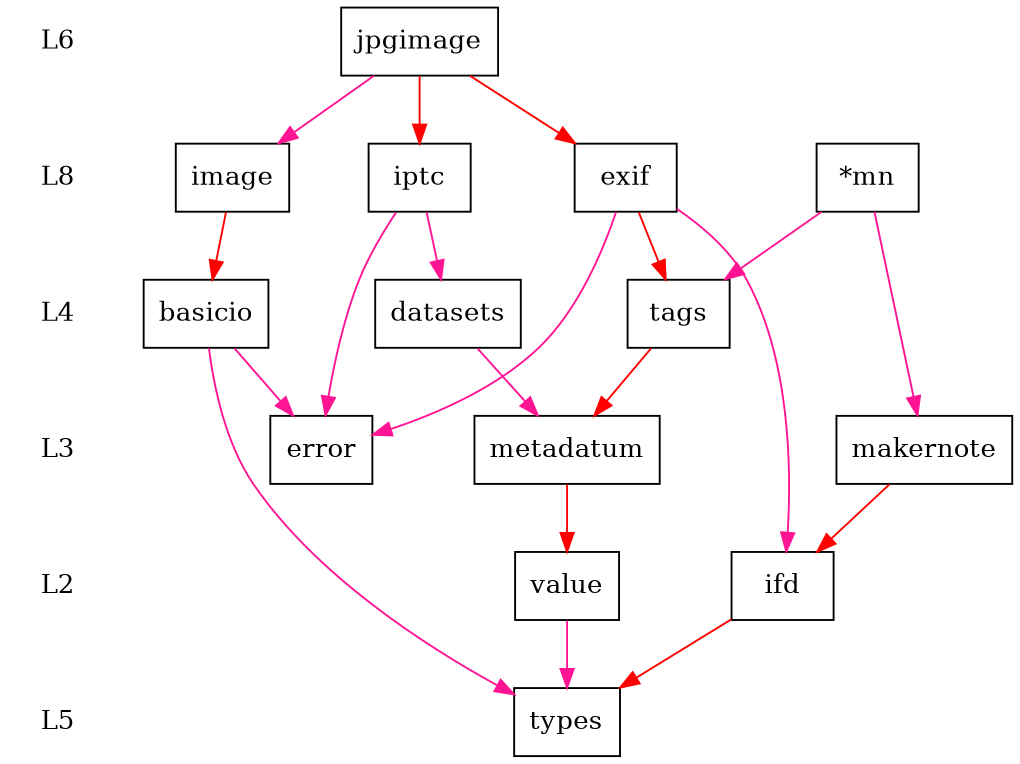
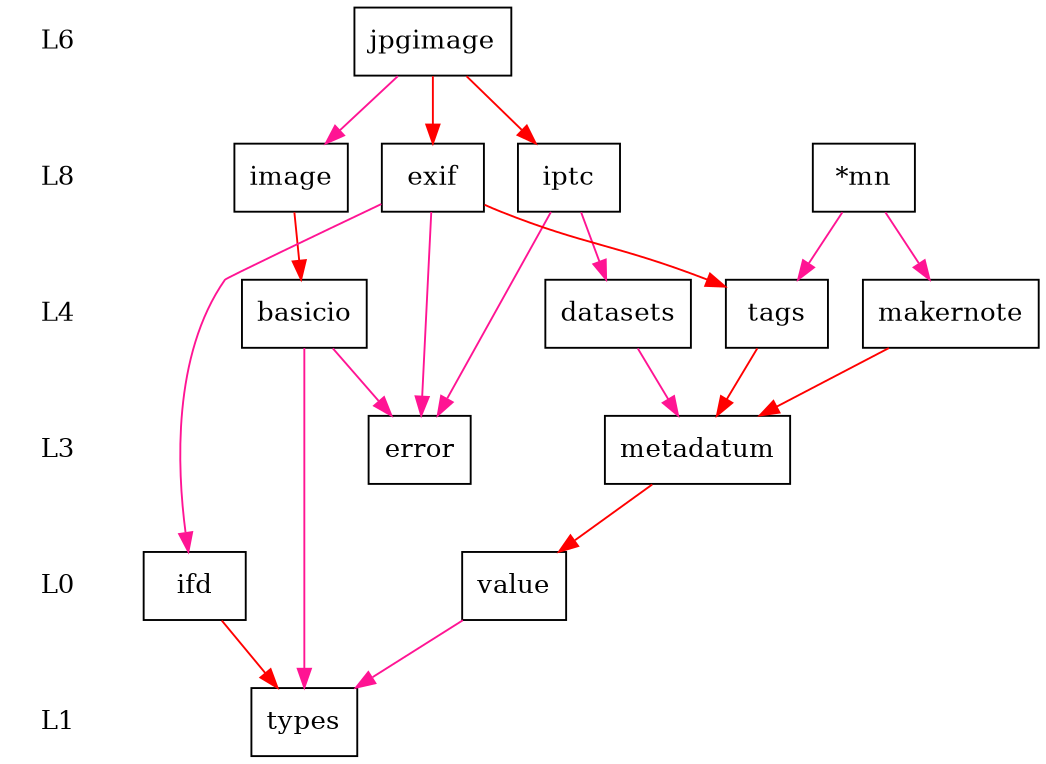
(860, 512) -> (833, 377)
(59, 586) -> (59, 586)
(59, 722) -> (59, 722)
